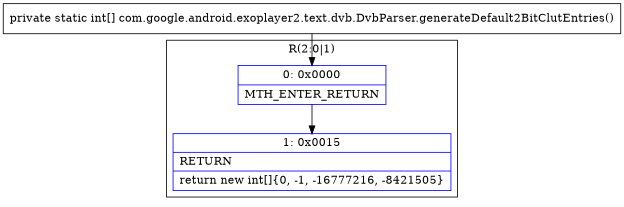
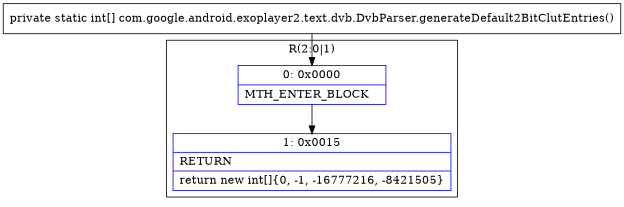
(312, 94) -> (307, 94)
